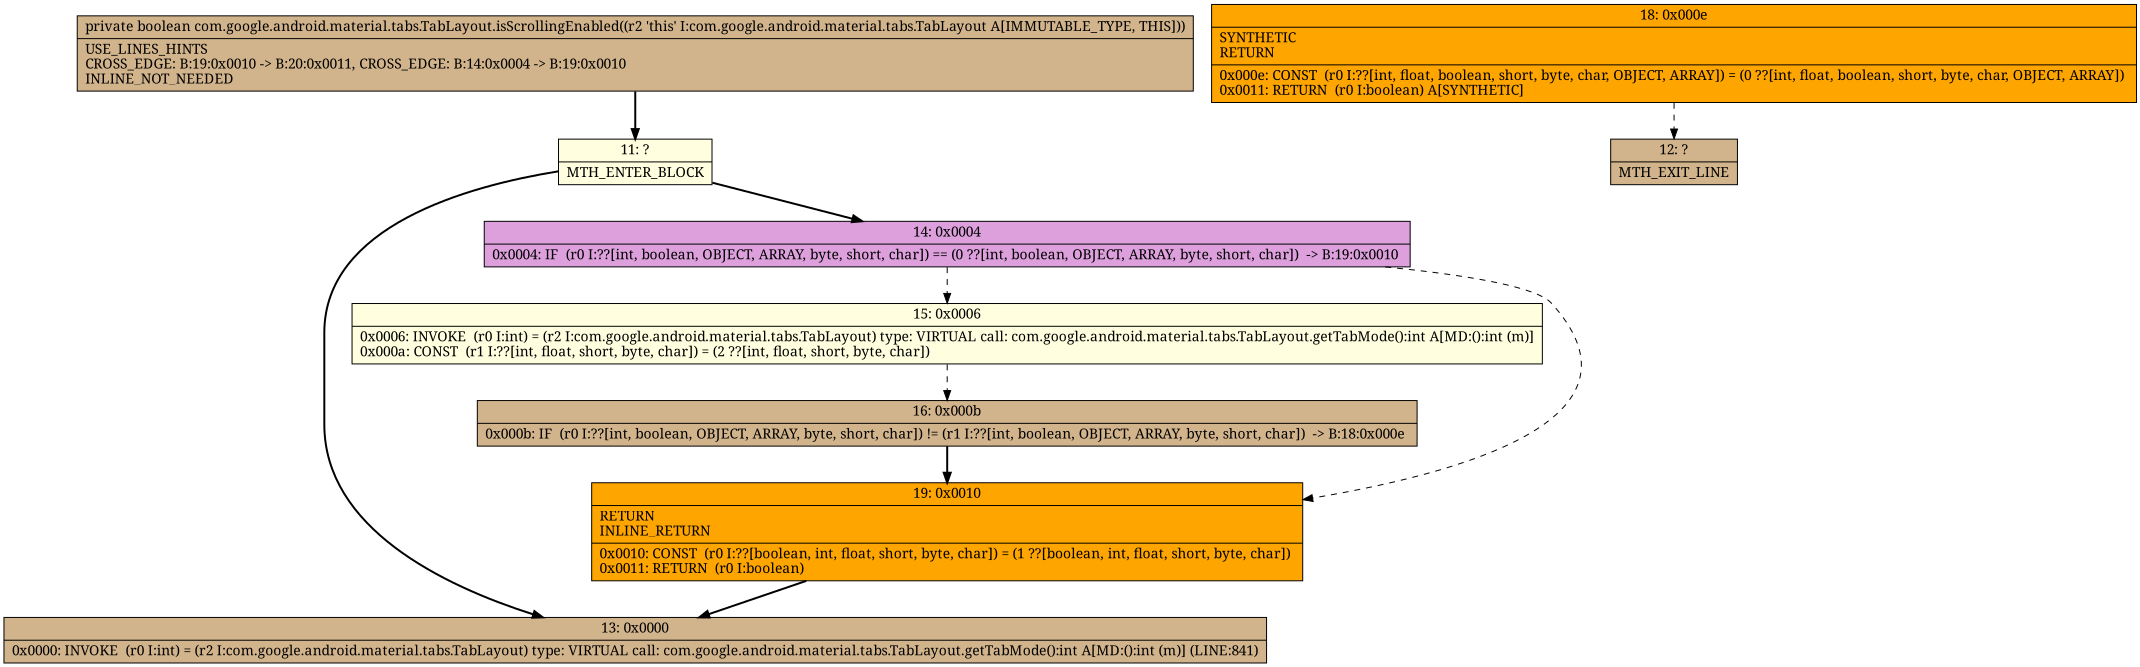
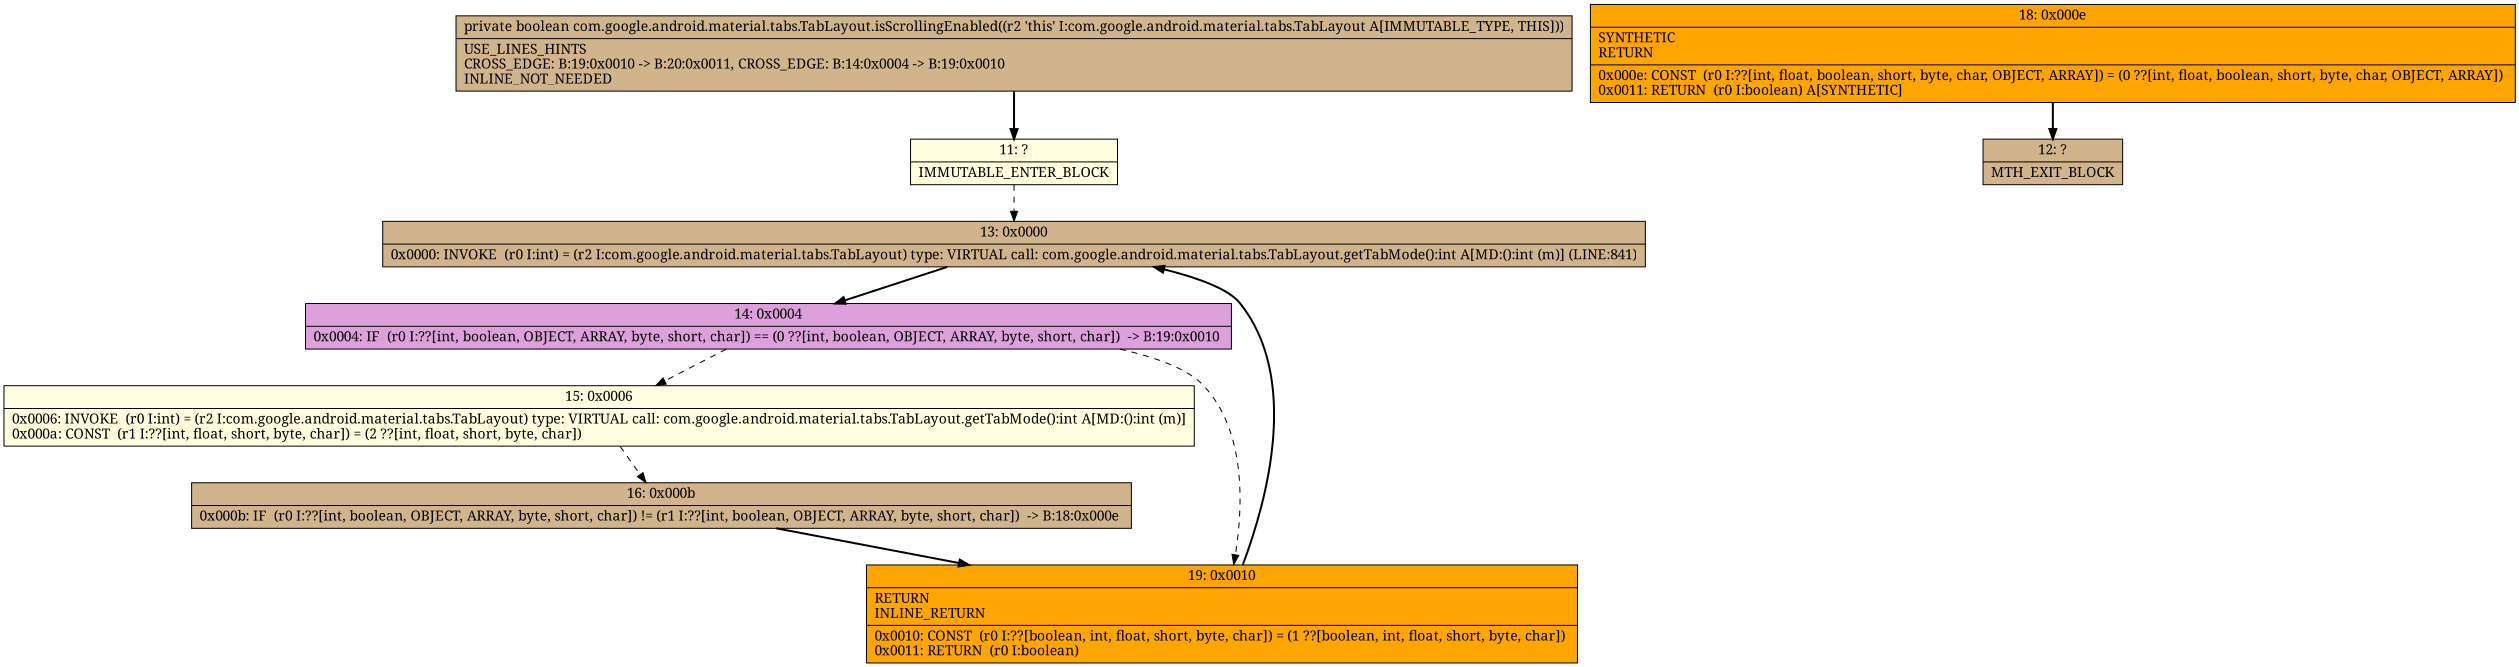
(1674, 116) -> (2053, 116)
(635, 173) -> (1014, 173)
(1674, 173) -> (2053, 173)
(782, 201) -> (896, 284)
(324, 375) -> (1014, 198)
